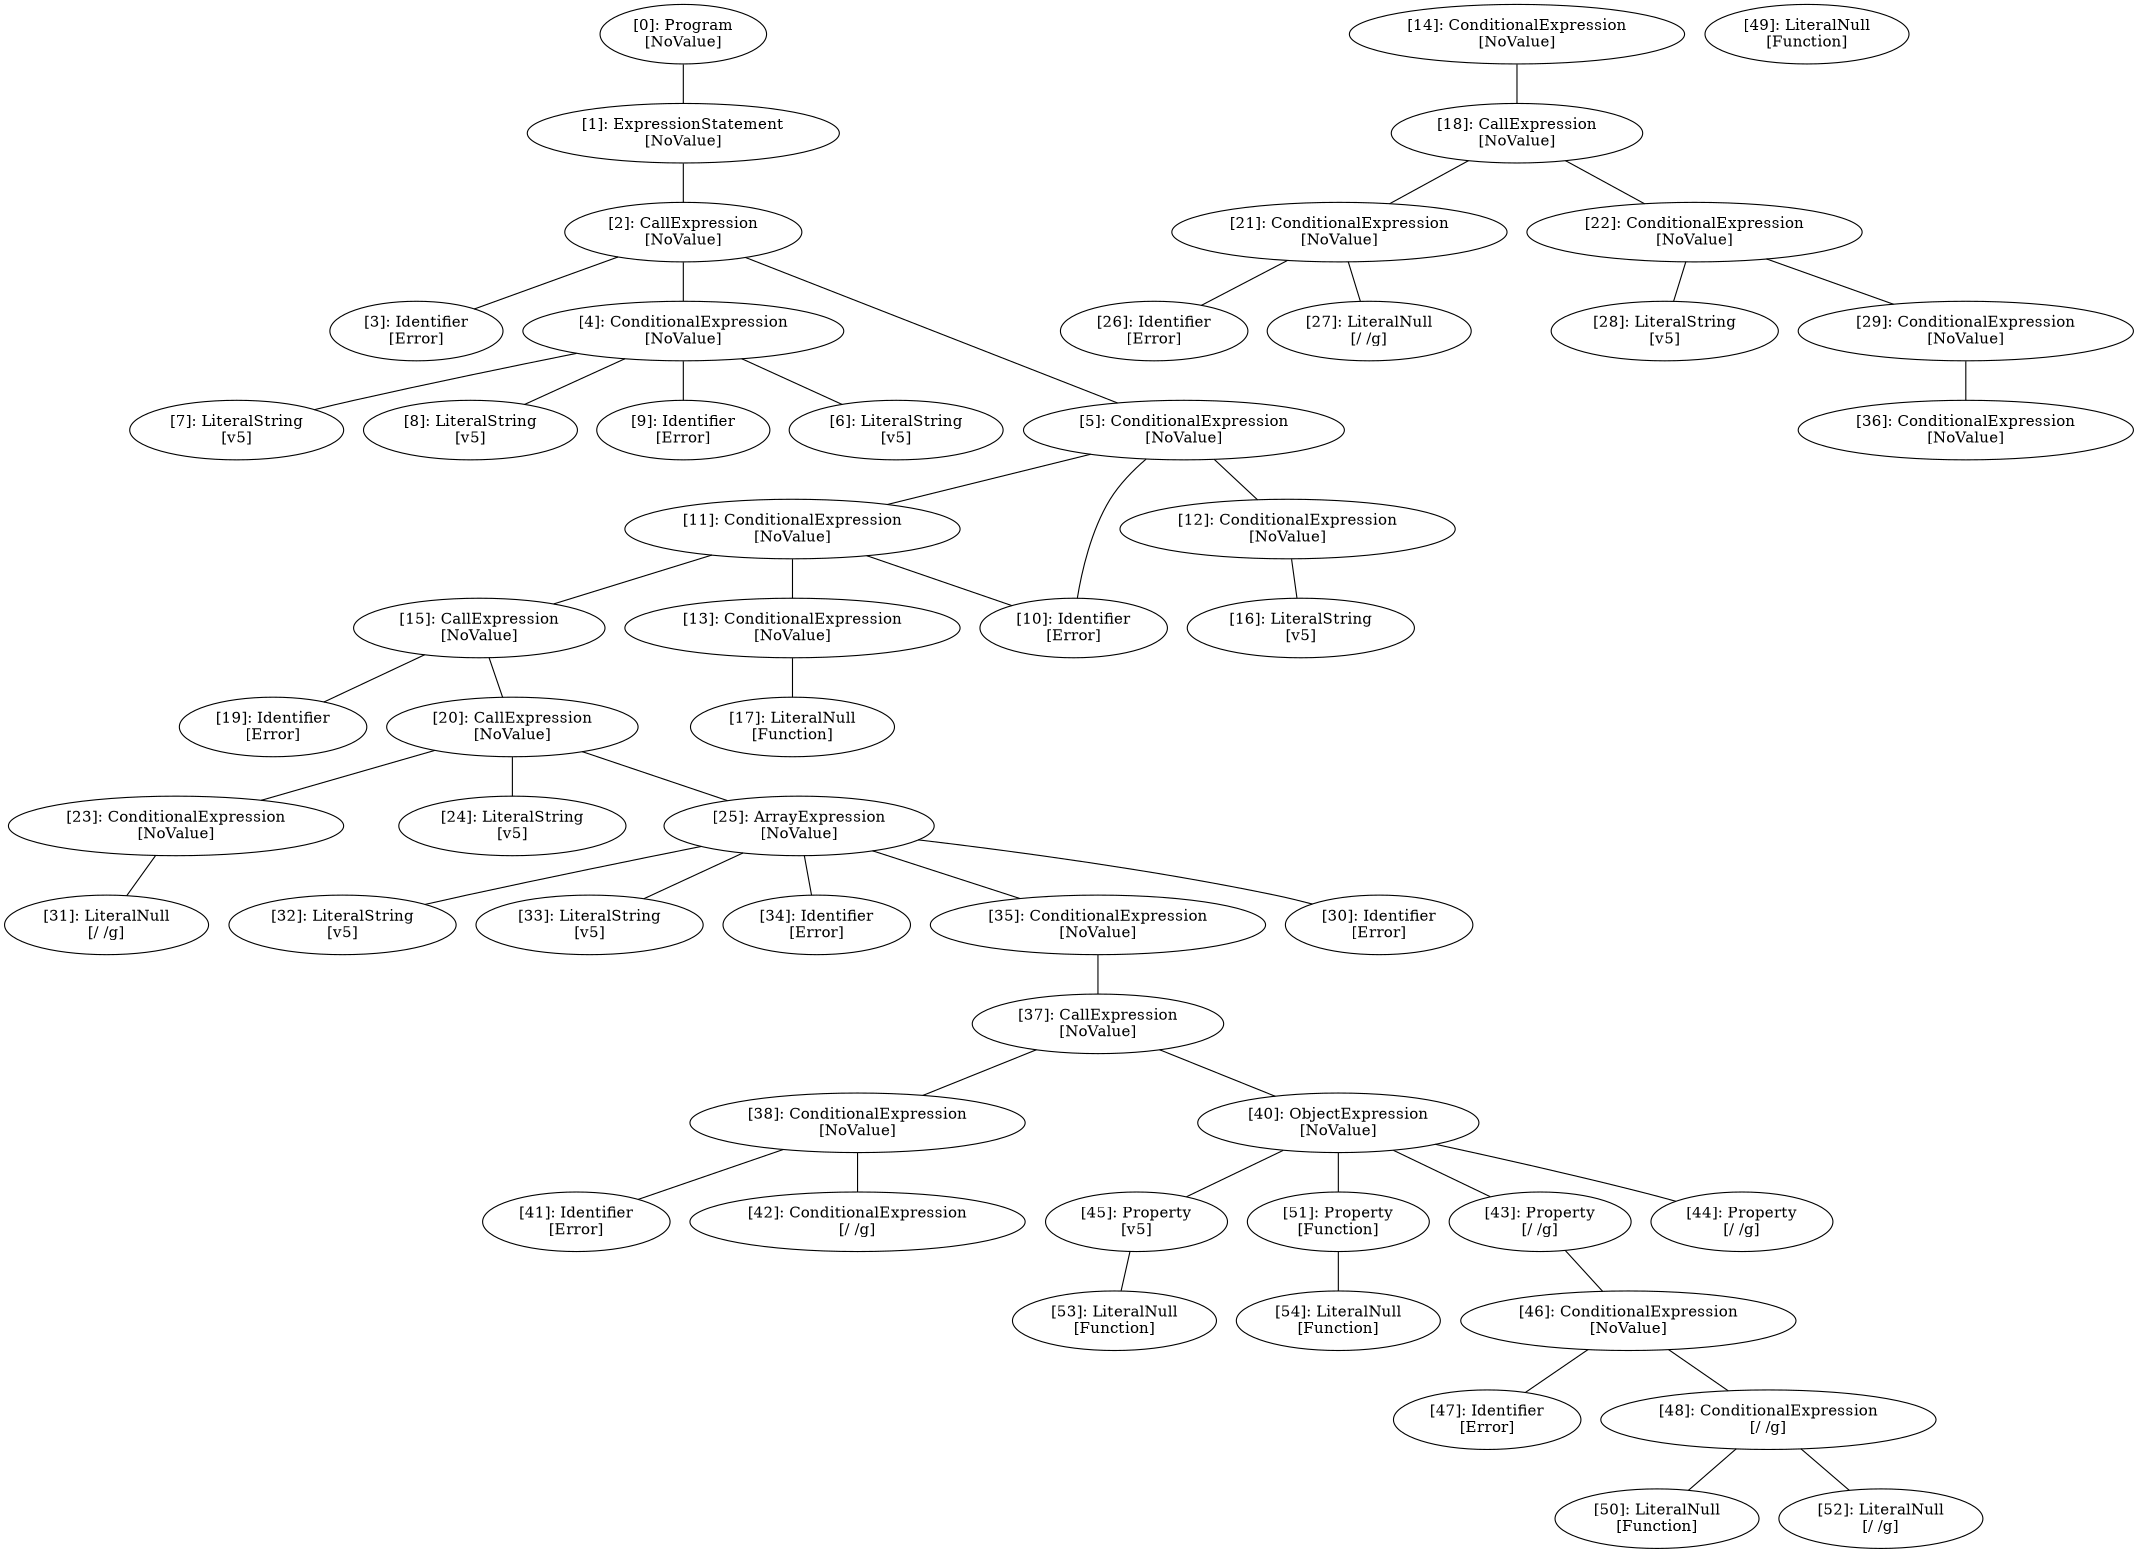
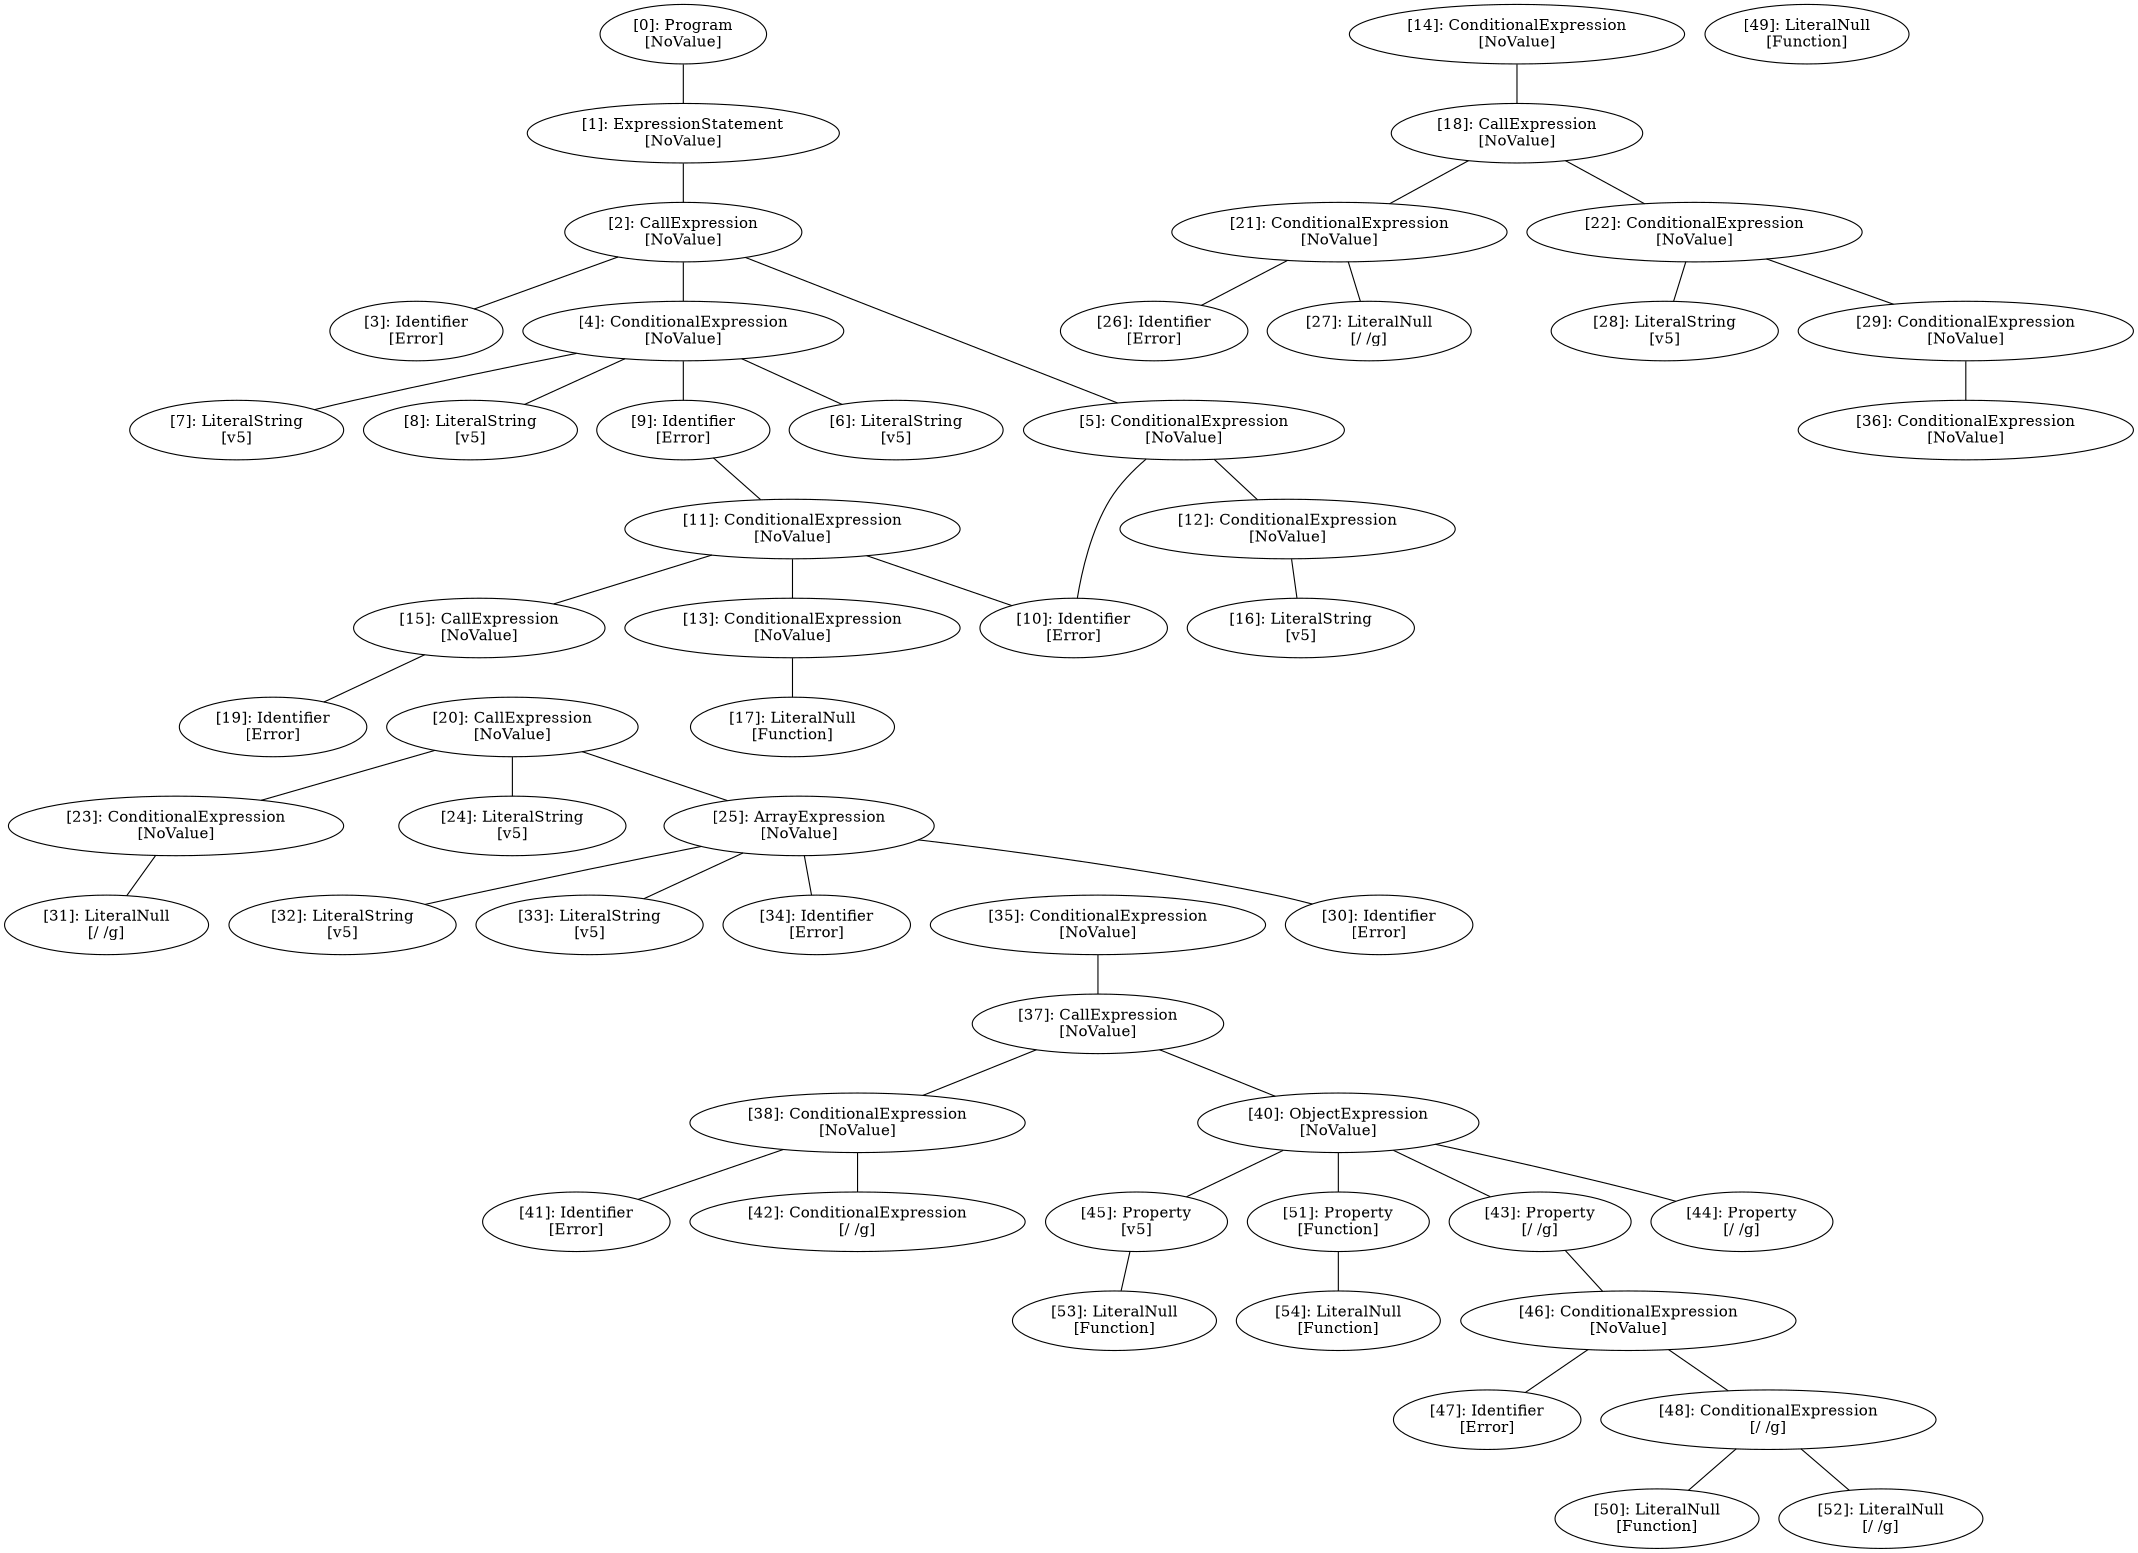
(989, 479) -> (737, 479)
(496, 677) -> none
(946, 875) -> none
